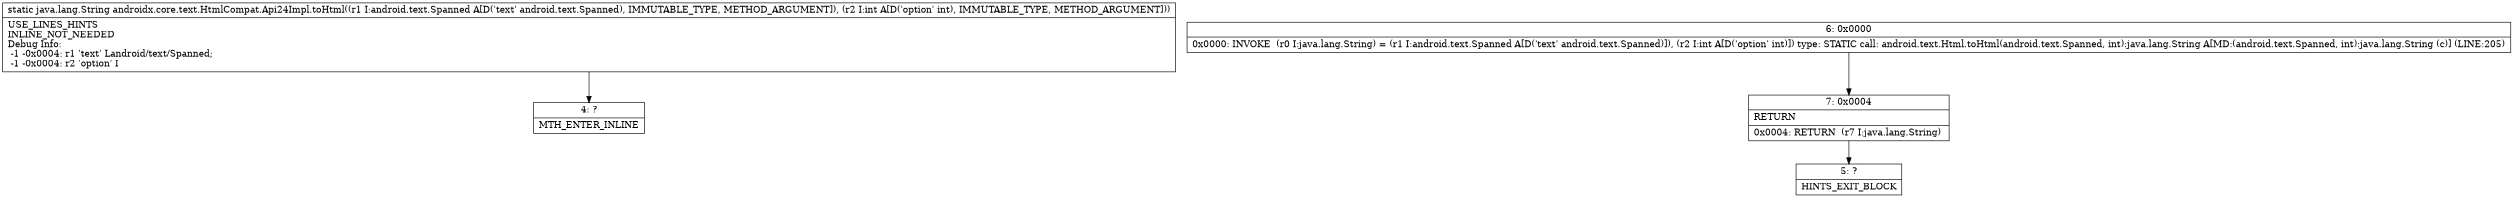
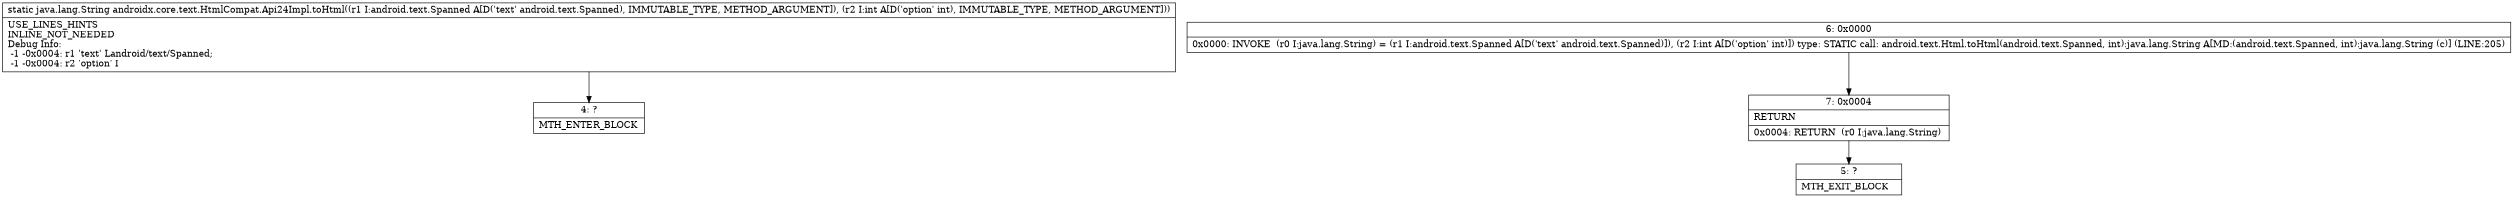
(589, 125) -> (588, 125)
(1849, 133) -> (1849, 133)
(1849, 187) -> (1845, 187)
